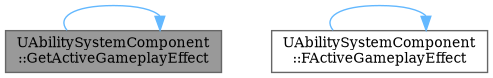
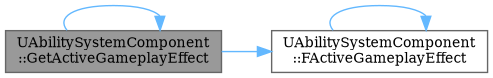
none -> (240, 52)
